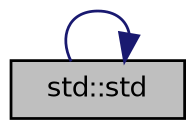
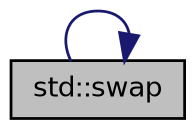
(98, 90) -> (98, 90)
